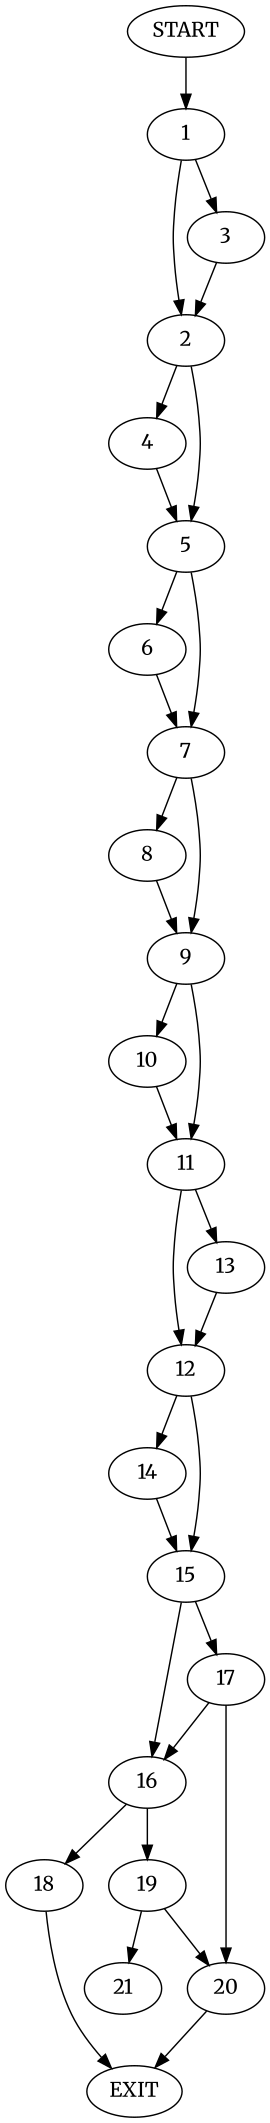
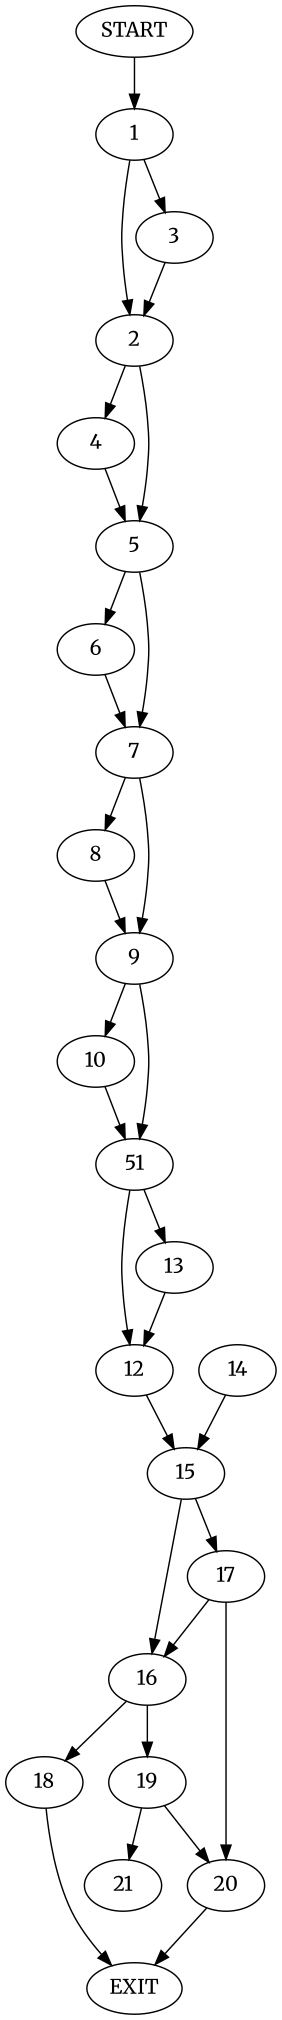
(186, 1164) -> (134, 1164)
(169, 1415) -> none
